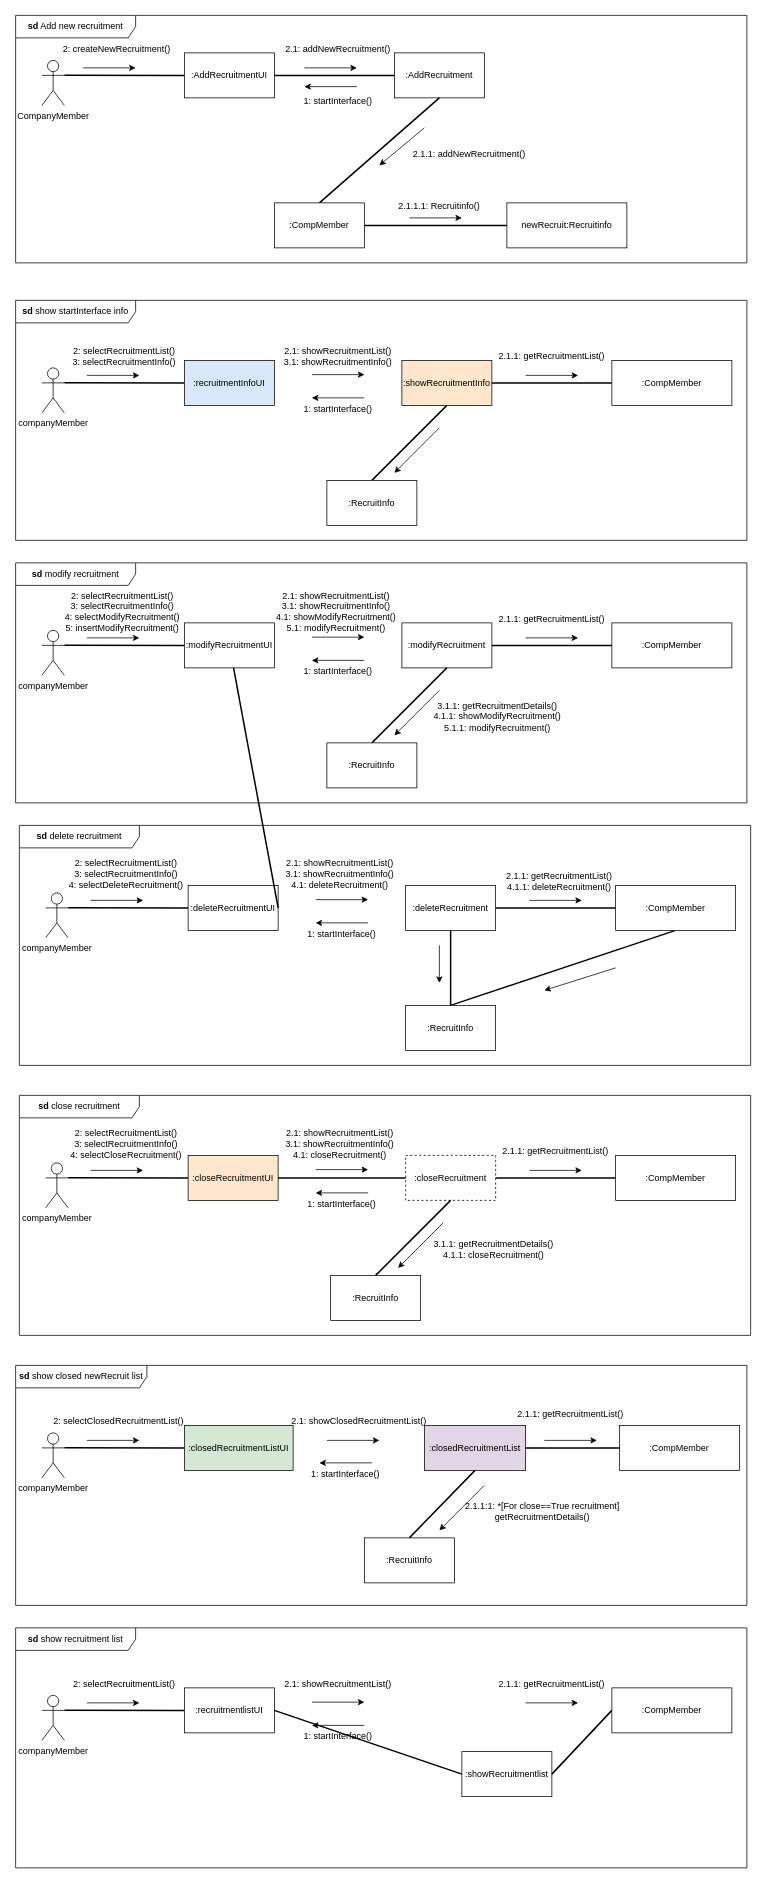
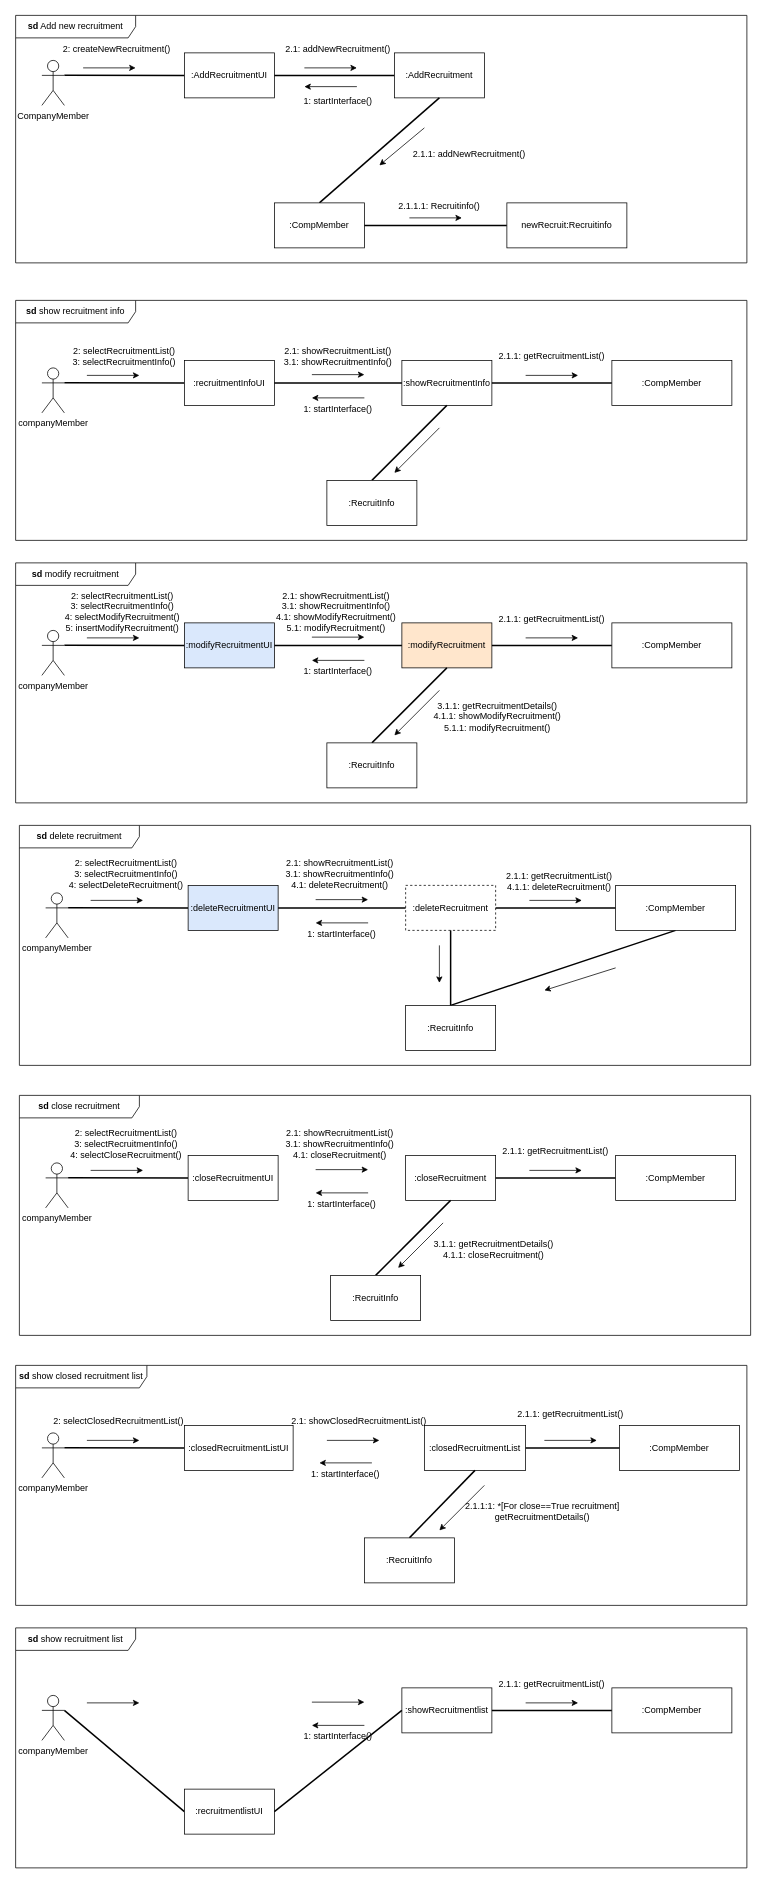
(75, 312) -> (75, 312)
(229, 383) -> (229, 383)
none -> (337, 383)
(447, 383) -> (447, 383)
(229, 645) -> (229, 645)
none -> (337, 645)
(447, 645) -> (447, 645)
(256, 788) -> (341, 908)
(233, 908) -> (233, 908)
(450, 908) -> (450, 908)
(233, 1178) -> (233, 1178)
(341, 1178) -> none
(450, 1178) -> (450, 1178)
(81, 1377) -> (81, 1377)
(239, 1448) -> (239, 1448)
(475, 1448) -> (475, 1448)
(124, 1684) -> none
(338, 1684) -> none
(229, 1710) -> (229, 1812)
(507, 1774) -> (447, 1710)
